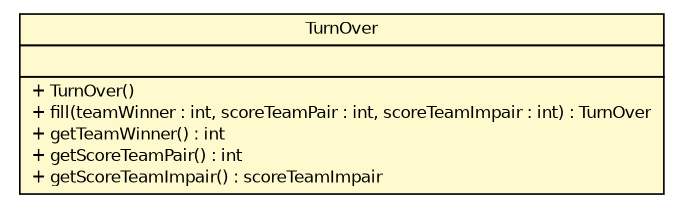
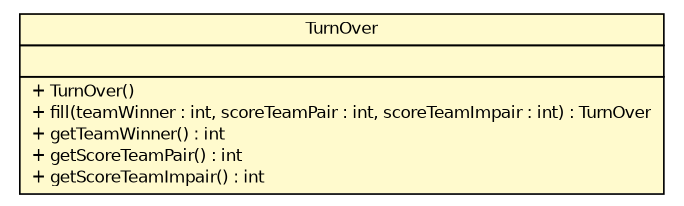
(207, 178) -> (149, 178)
